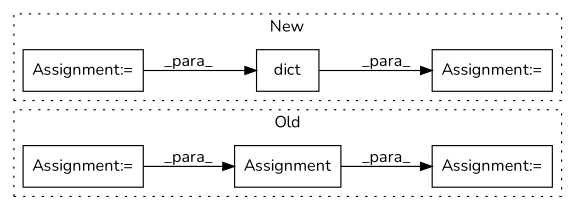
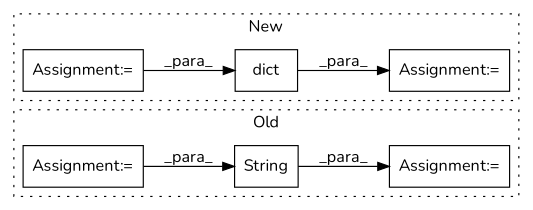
(288, 166) -> (266, 166)
